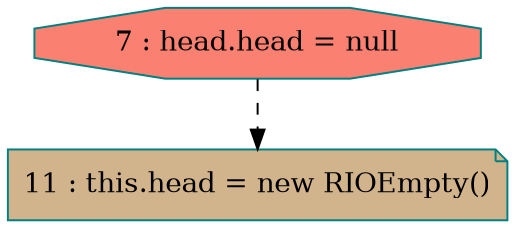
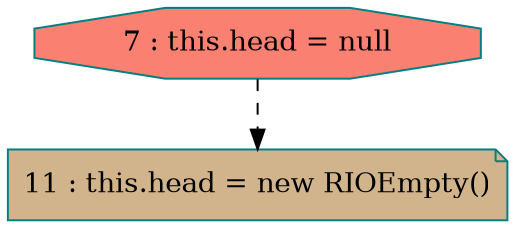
(258, 43) -> (258, 43)
